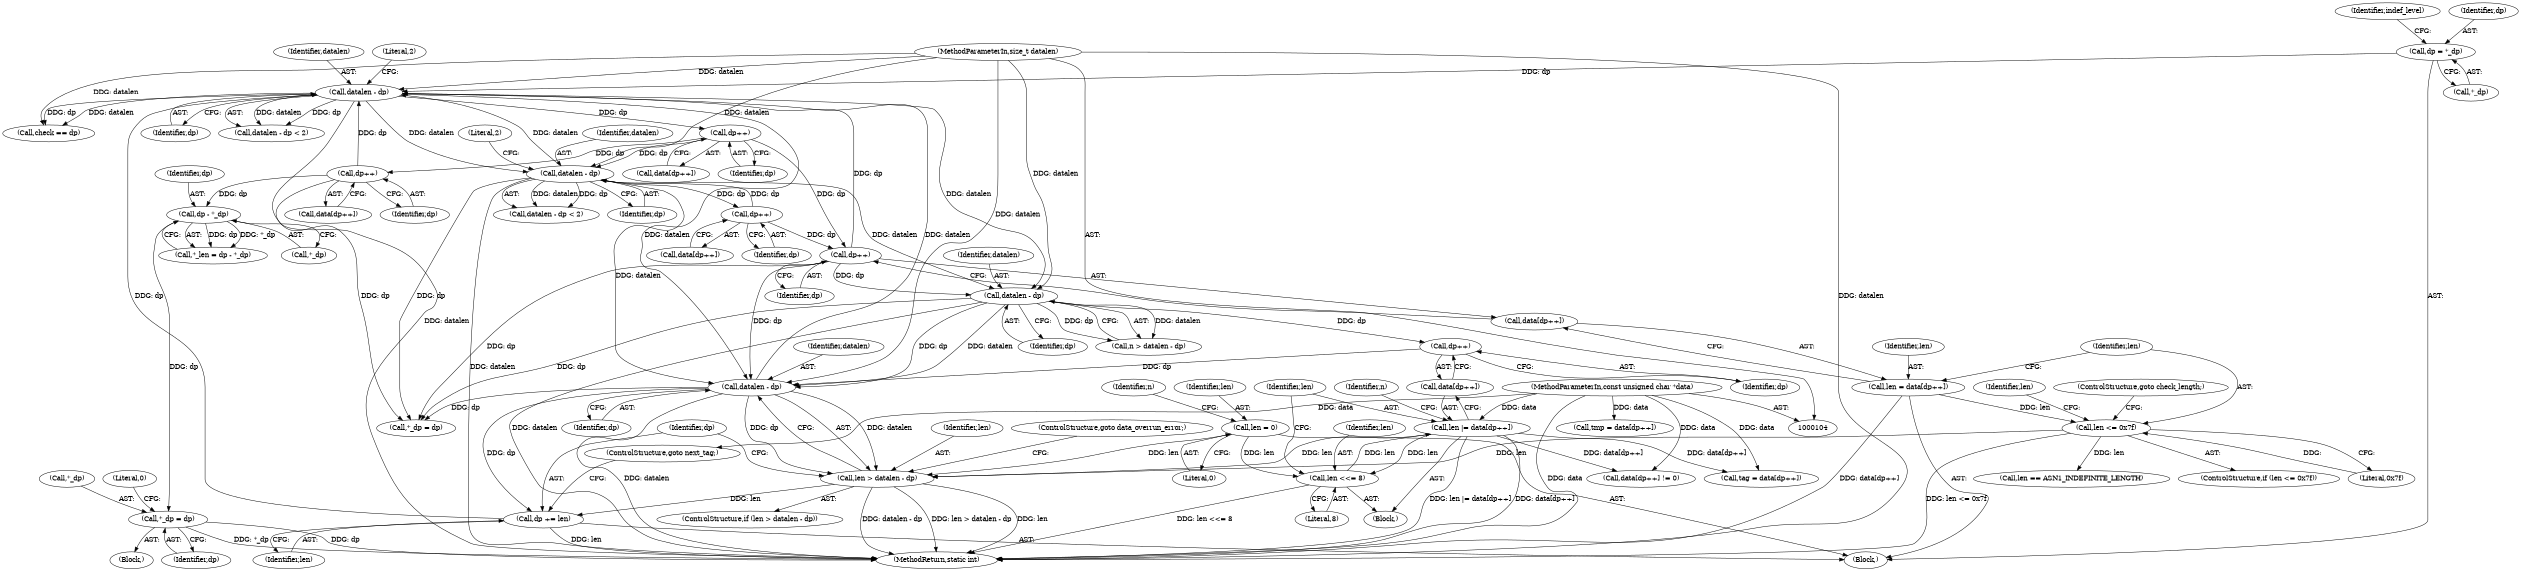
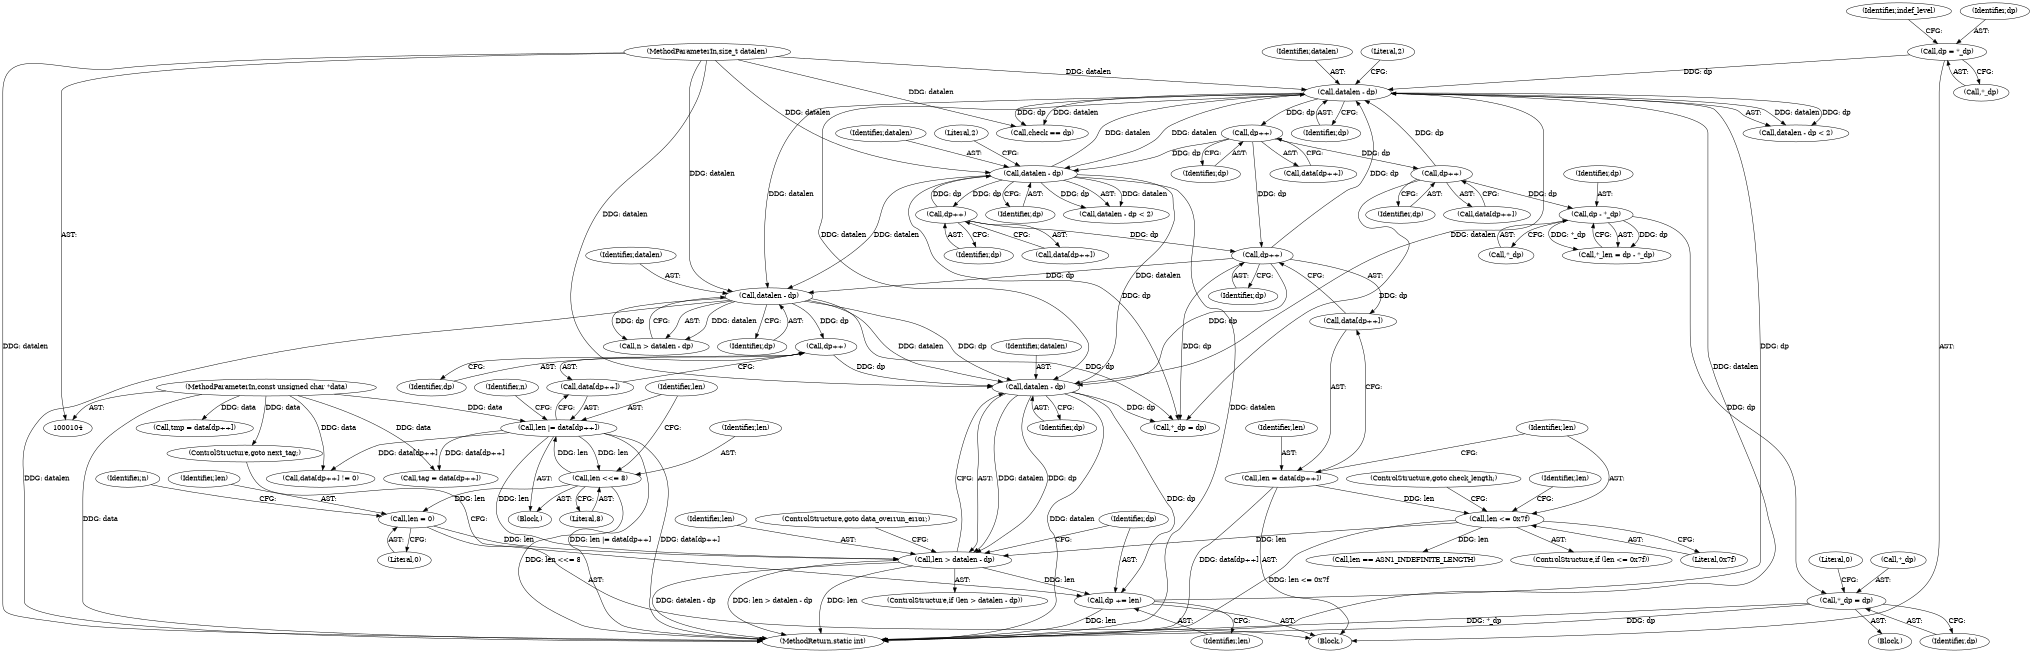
(2313, 454) -> (1637, 540)
(1262, 471) -> (497, 489)
